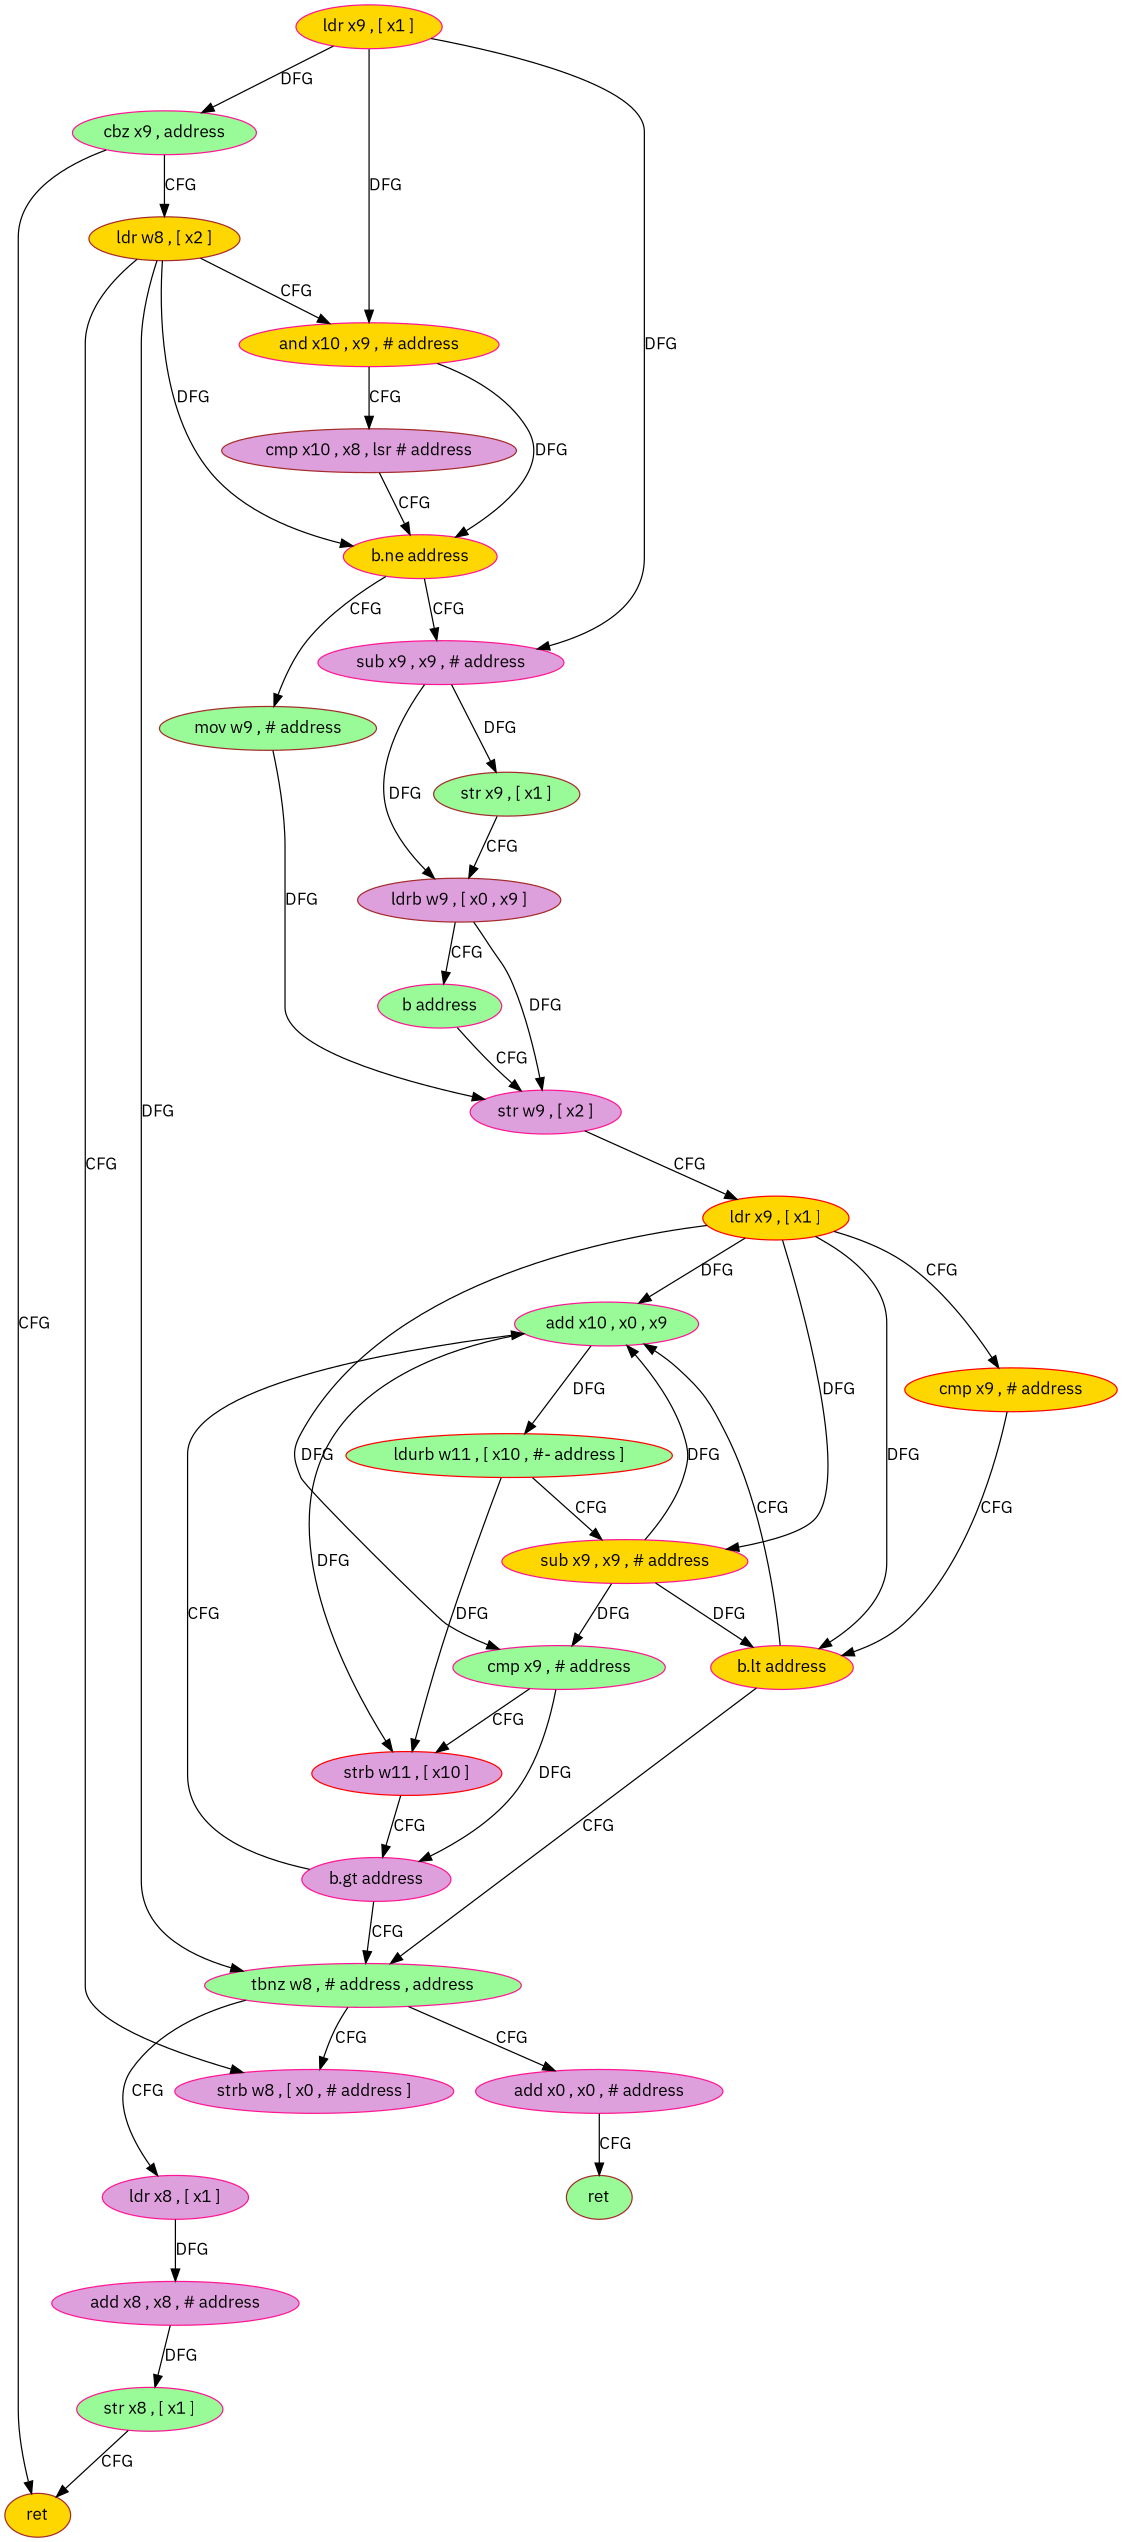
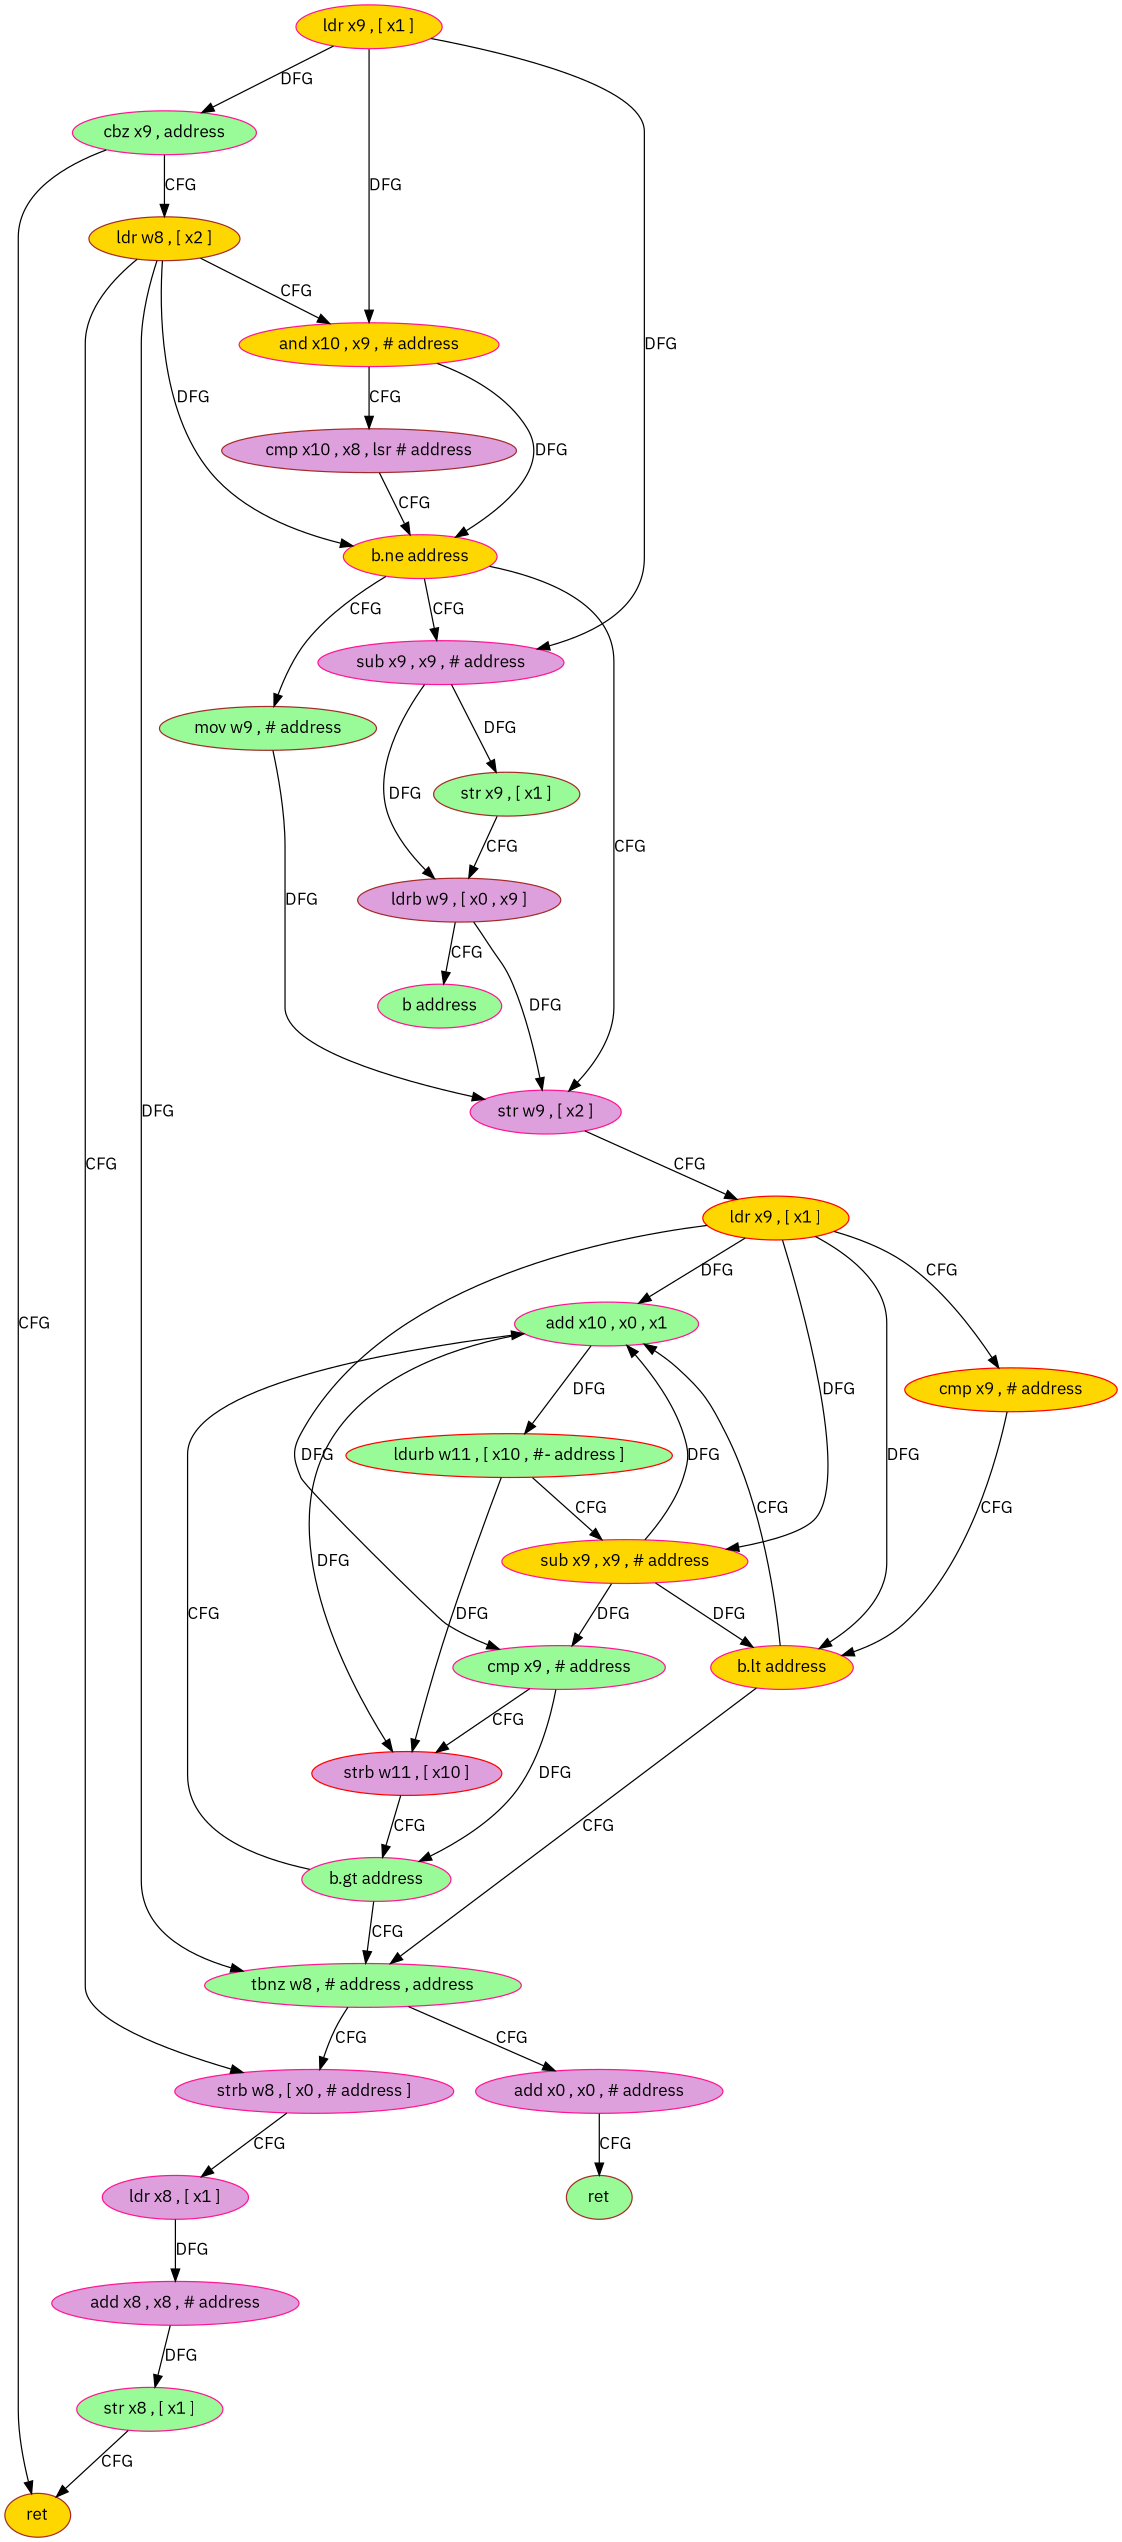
(484, 1056) -> (614, 792)
(607, 1324) -> (607, 1324)
(376, 1879) -> (376, 1879)
(142, 2057) -> (249, 2141)
